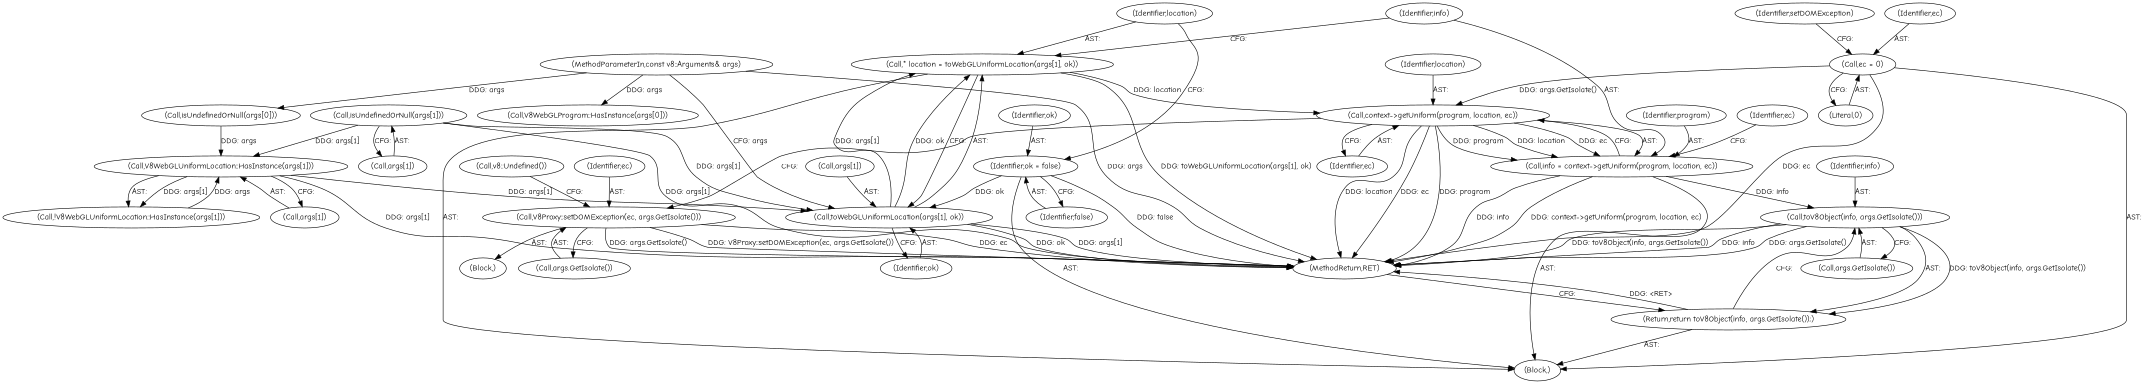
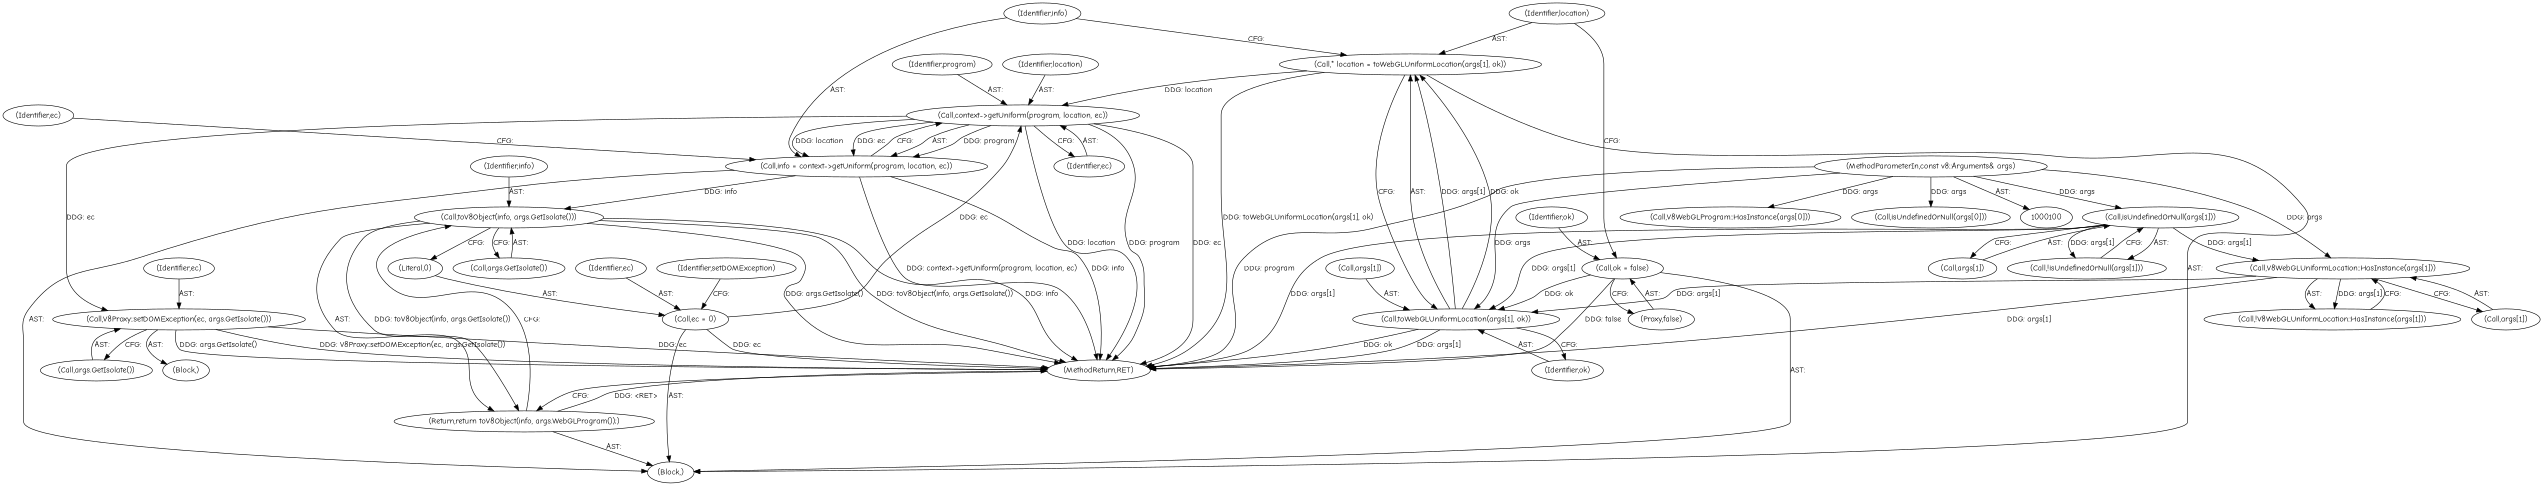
(1831, 85) -> (463, 242)
(1558, 90) -> (974, 217)
(221, 138) -> (2191, 191)
(751, 141) -> (1513, 243)
(1689, 141) -> (980, 88)
(512, 166) -> none
(791, 166) -> (81, 217)
(1026, 166) -> (1623, 268)
(1125, 166) -> (1269, 268)
(232, 192) -> (2394, 294)
none -> (2044, 192)
(1067, 217) -> (1661, 319)
none -> (2046, 217)
none -> (2087, 268)
(1728, 319) -> (524, 421)
